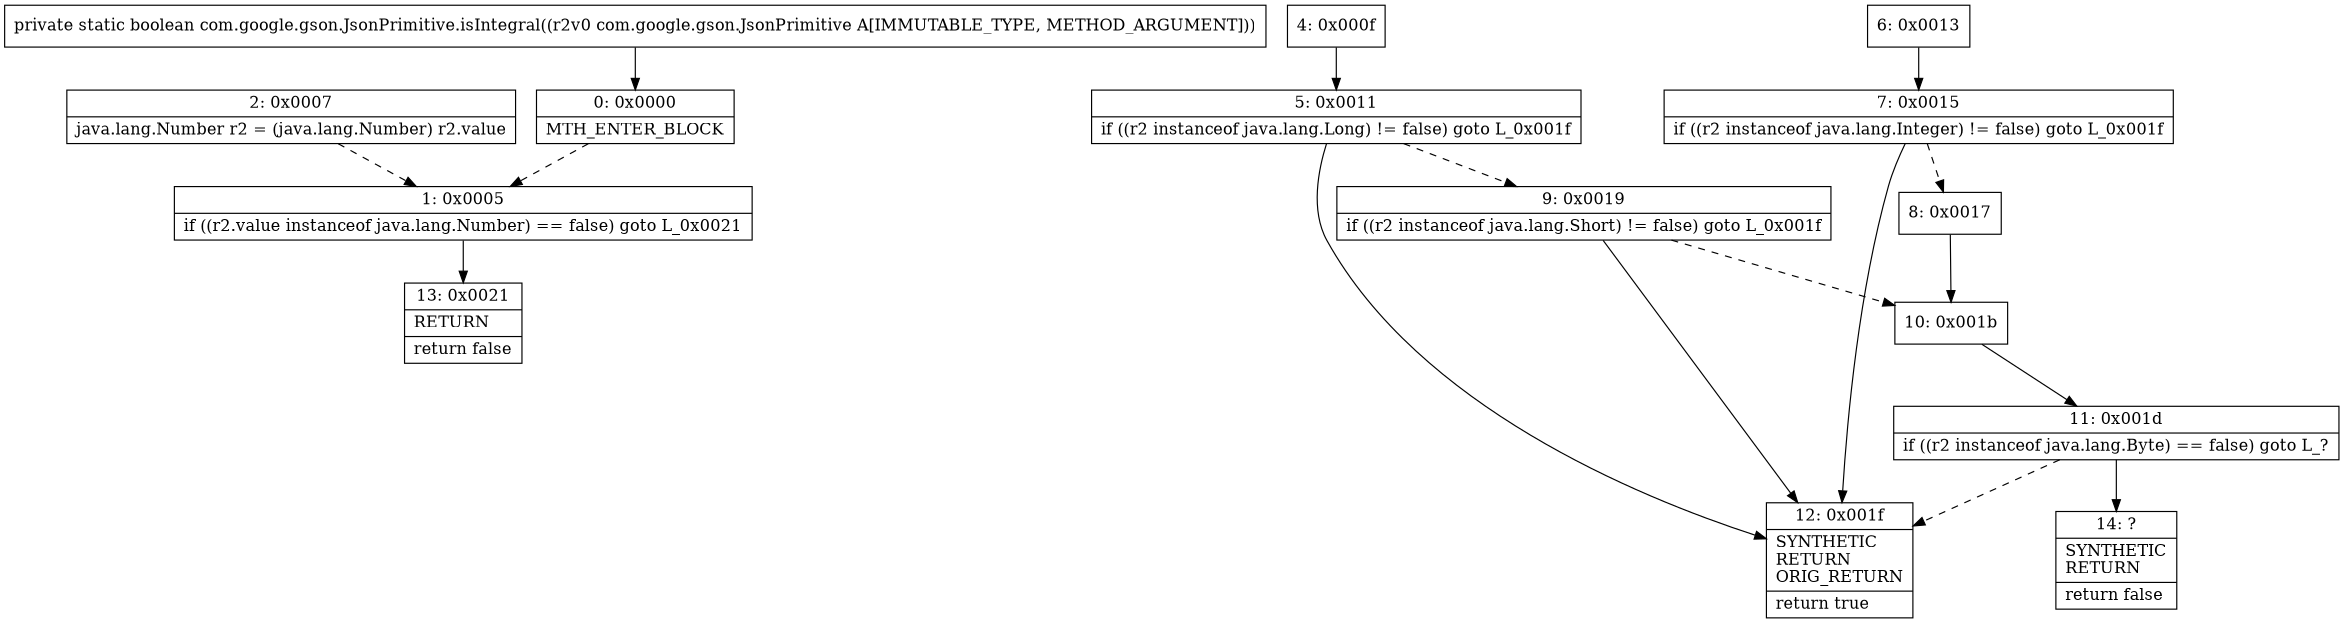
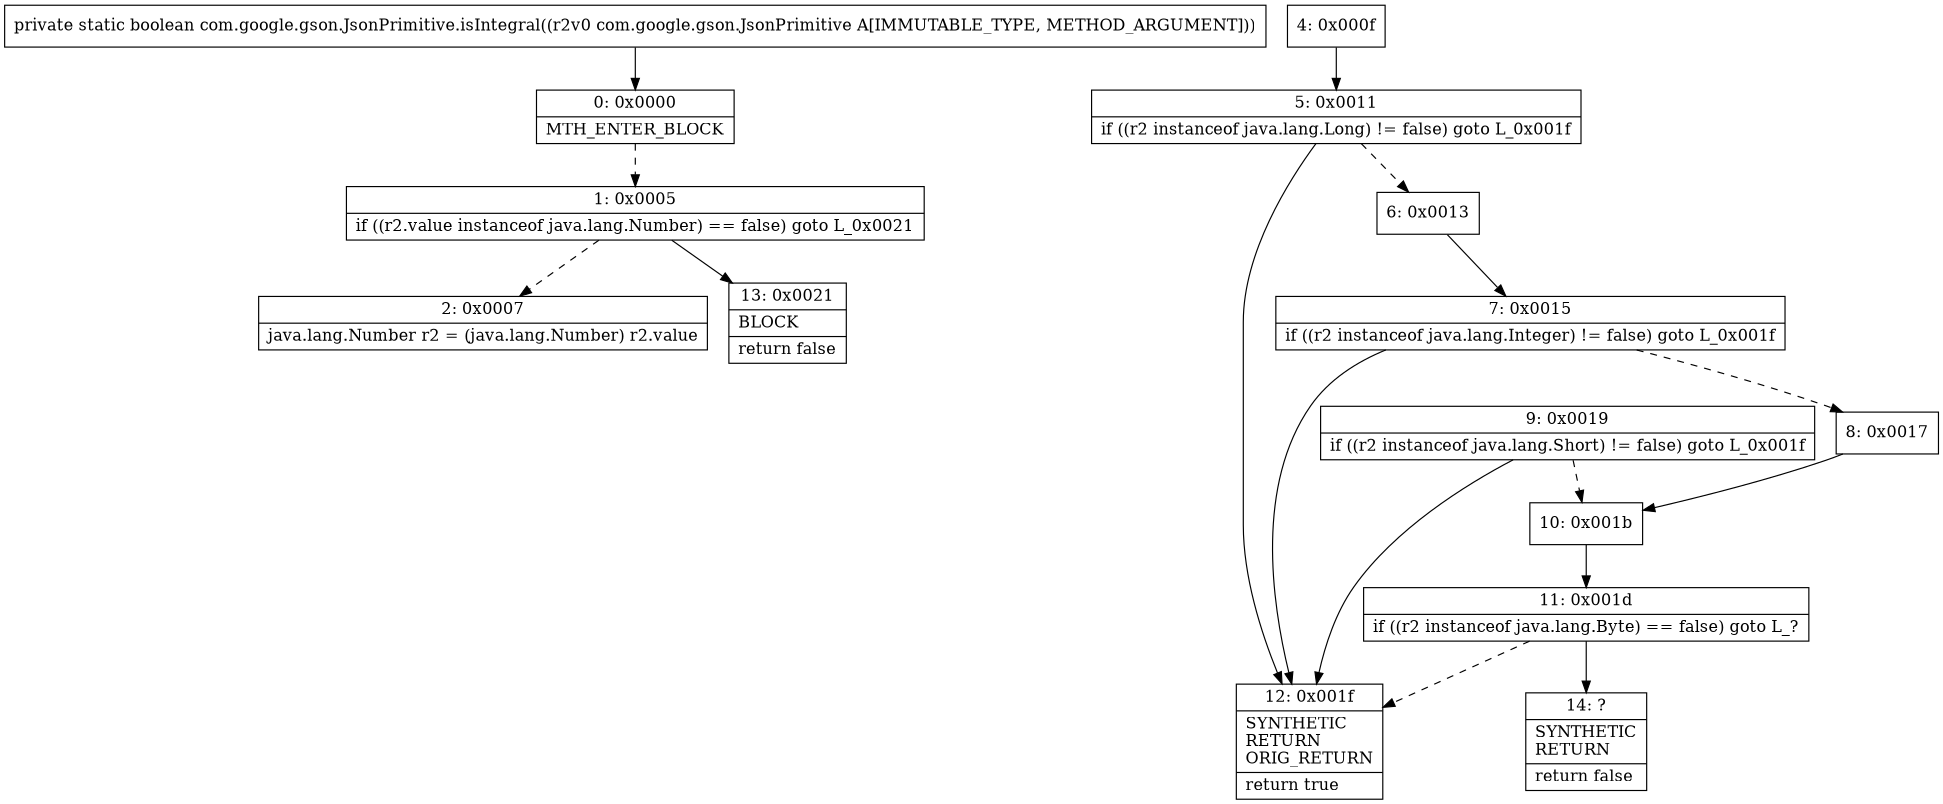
(372, 162) -> (564, 265)
(1455, 163) -> (1381, 164)
(452, 323) -> (768, 323)
